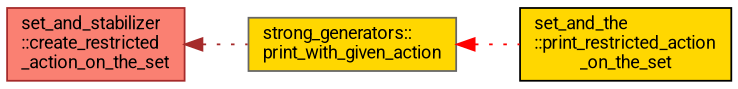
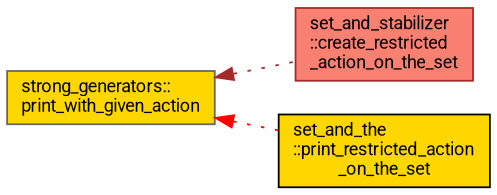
(225, 44) -> (264, 68)
